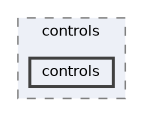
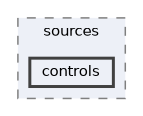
(72, 32) -> (72, 32)
